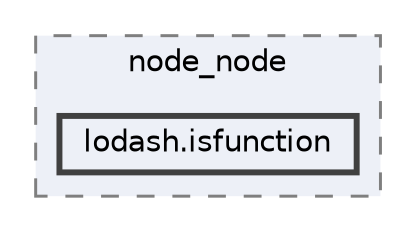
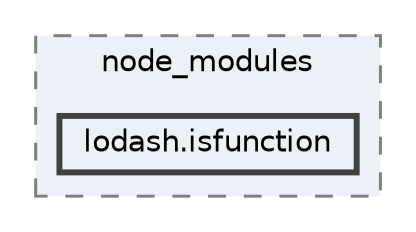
(208, 64) -> (208, 64)
